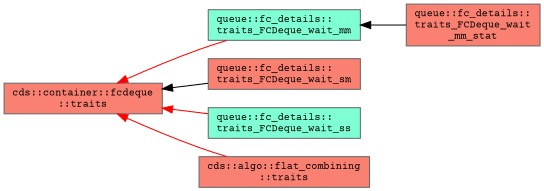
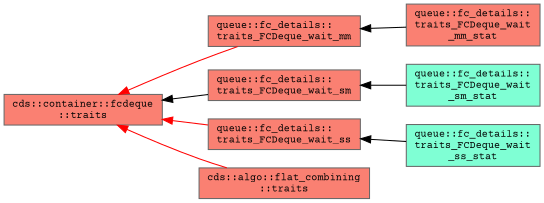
(284, 25) -> (284, 31)
none -> (473, 85)
(284, 123) -> (284, 134)
none -> (473, 145)
